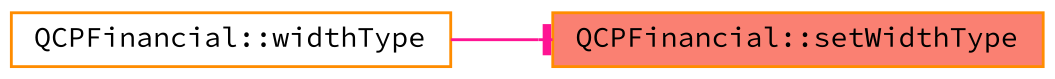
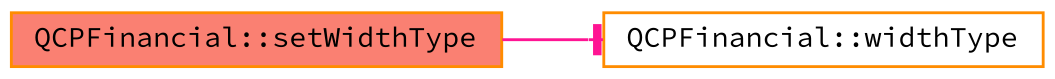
(495, 40) -> (545, 40)
